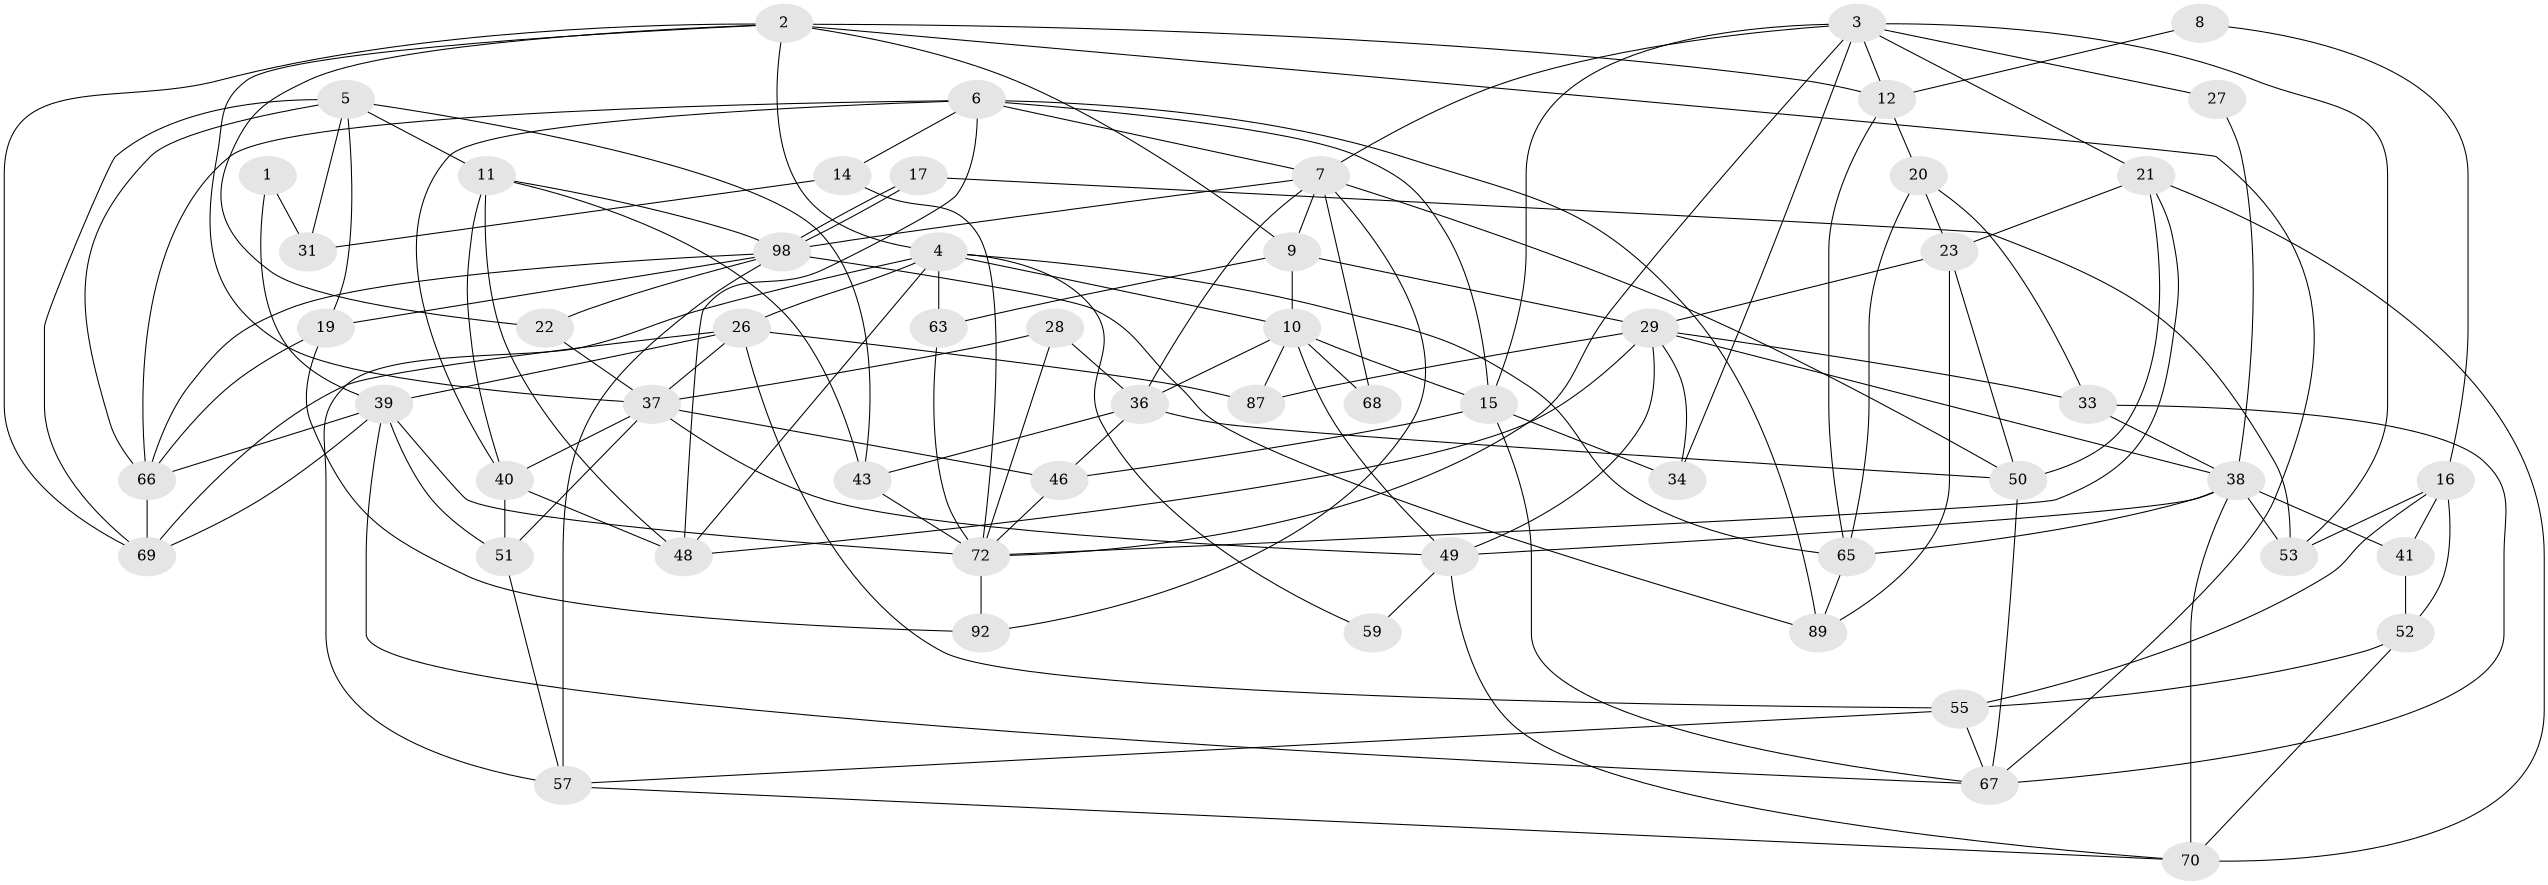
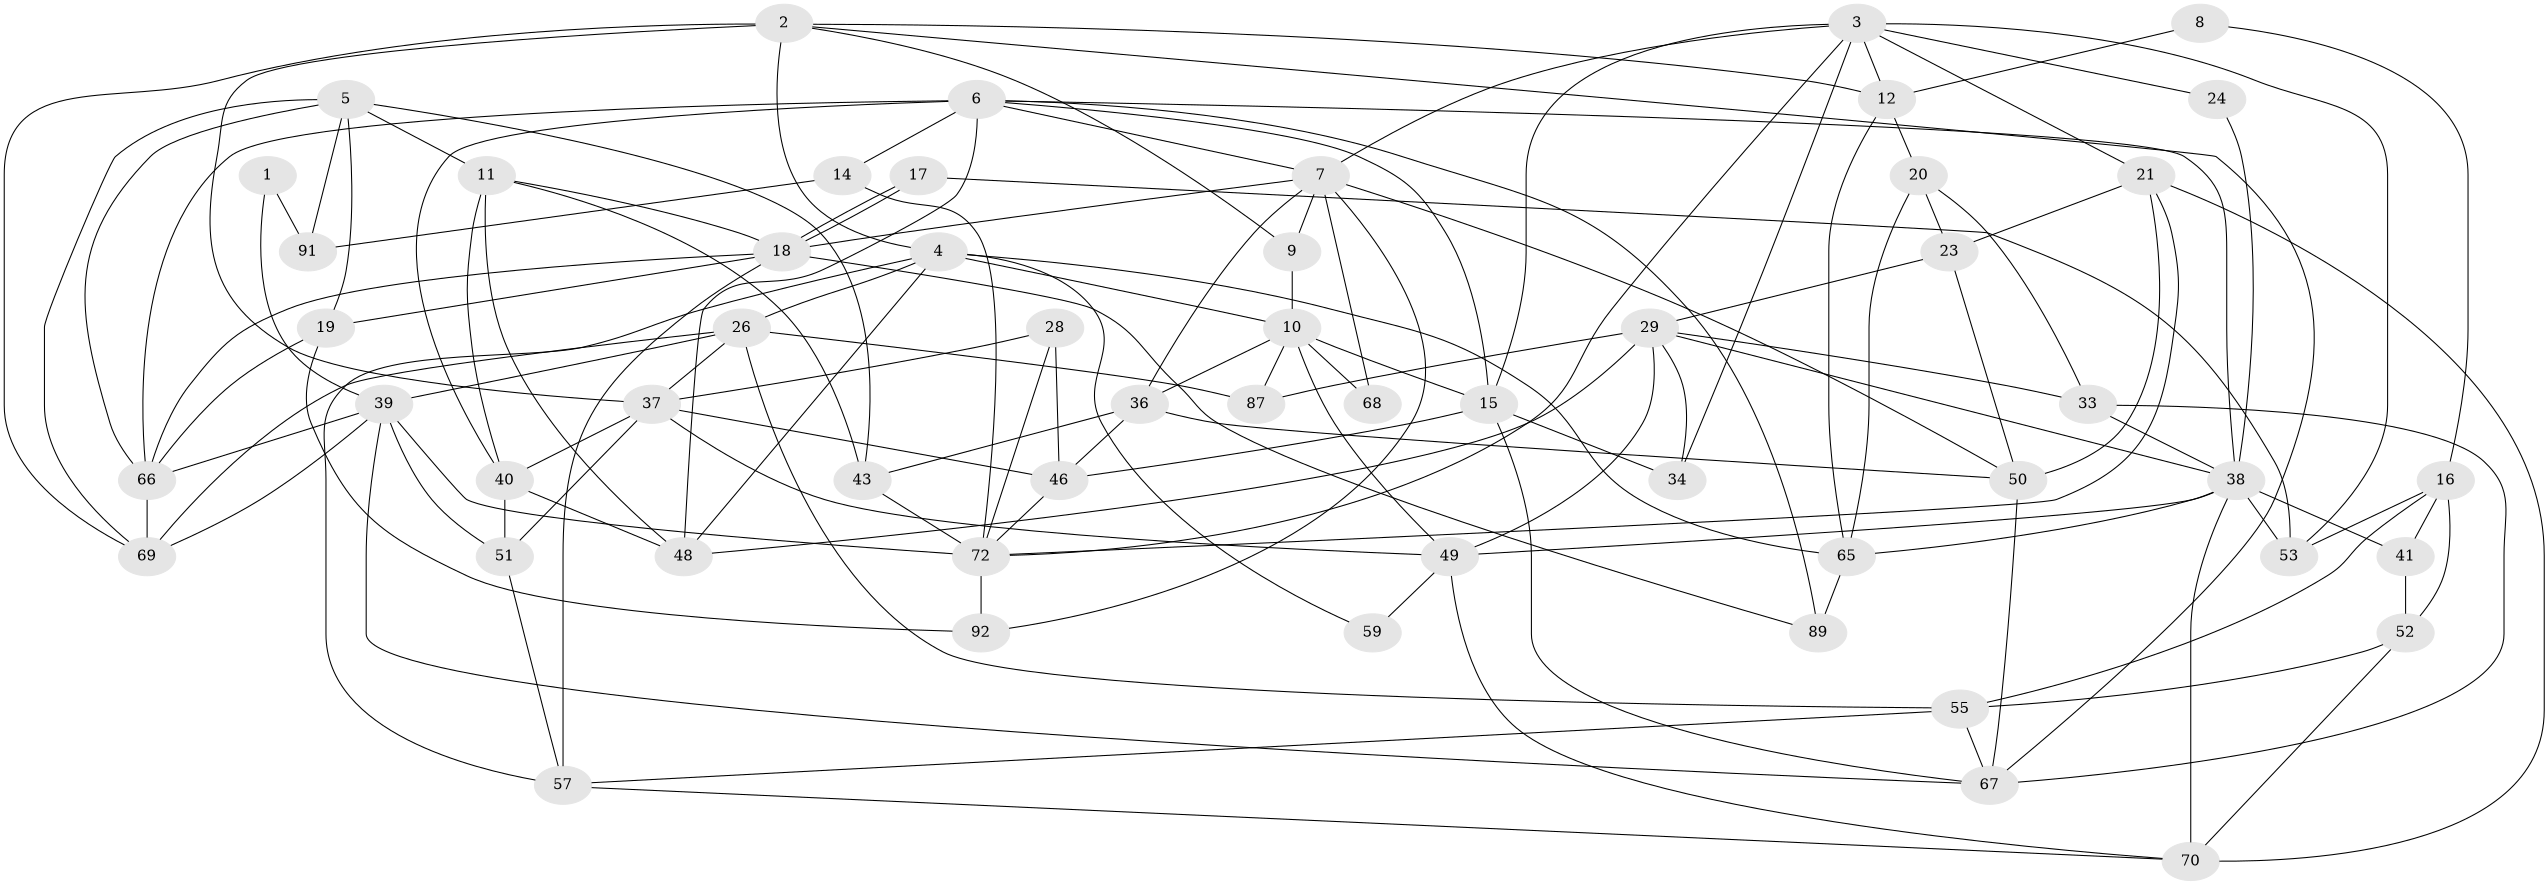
(2217, 99) -> (2217, 99)
none -> (1756, 122)
(308, 252) -> (308, 252)
(782, 252) -> (782, 252)
(1479, 292) -> none
(545, 328) -> none
(939, 328) -> none
(1094, 363) -> (1057, 404)
(1949, 468) -> none
